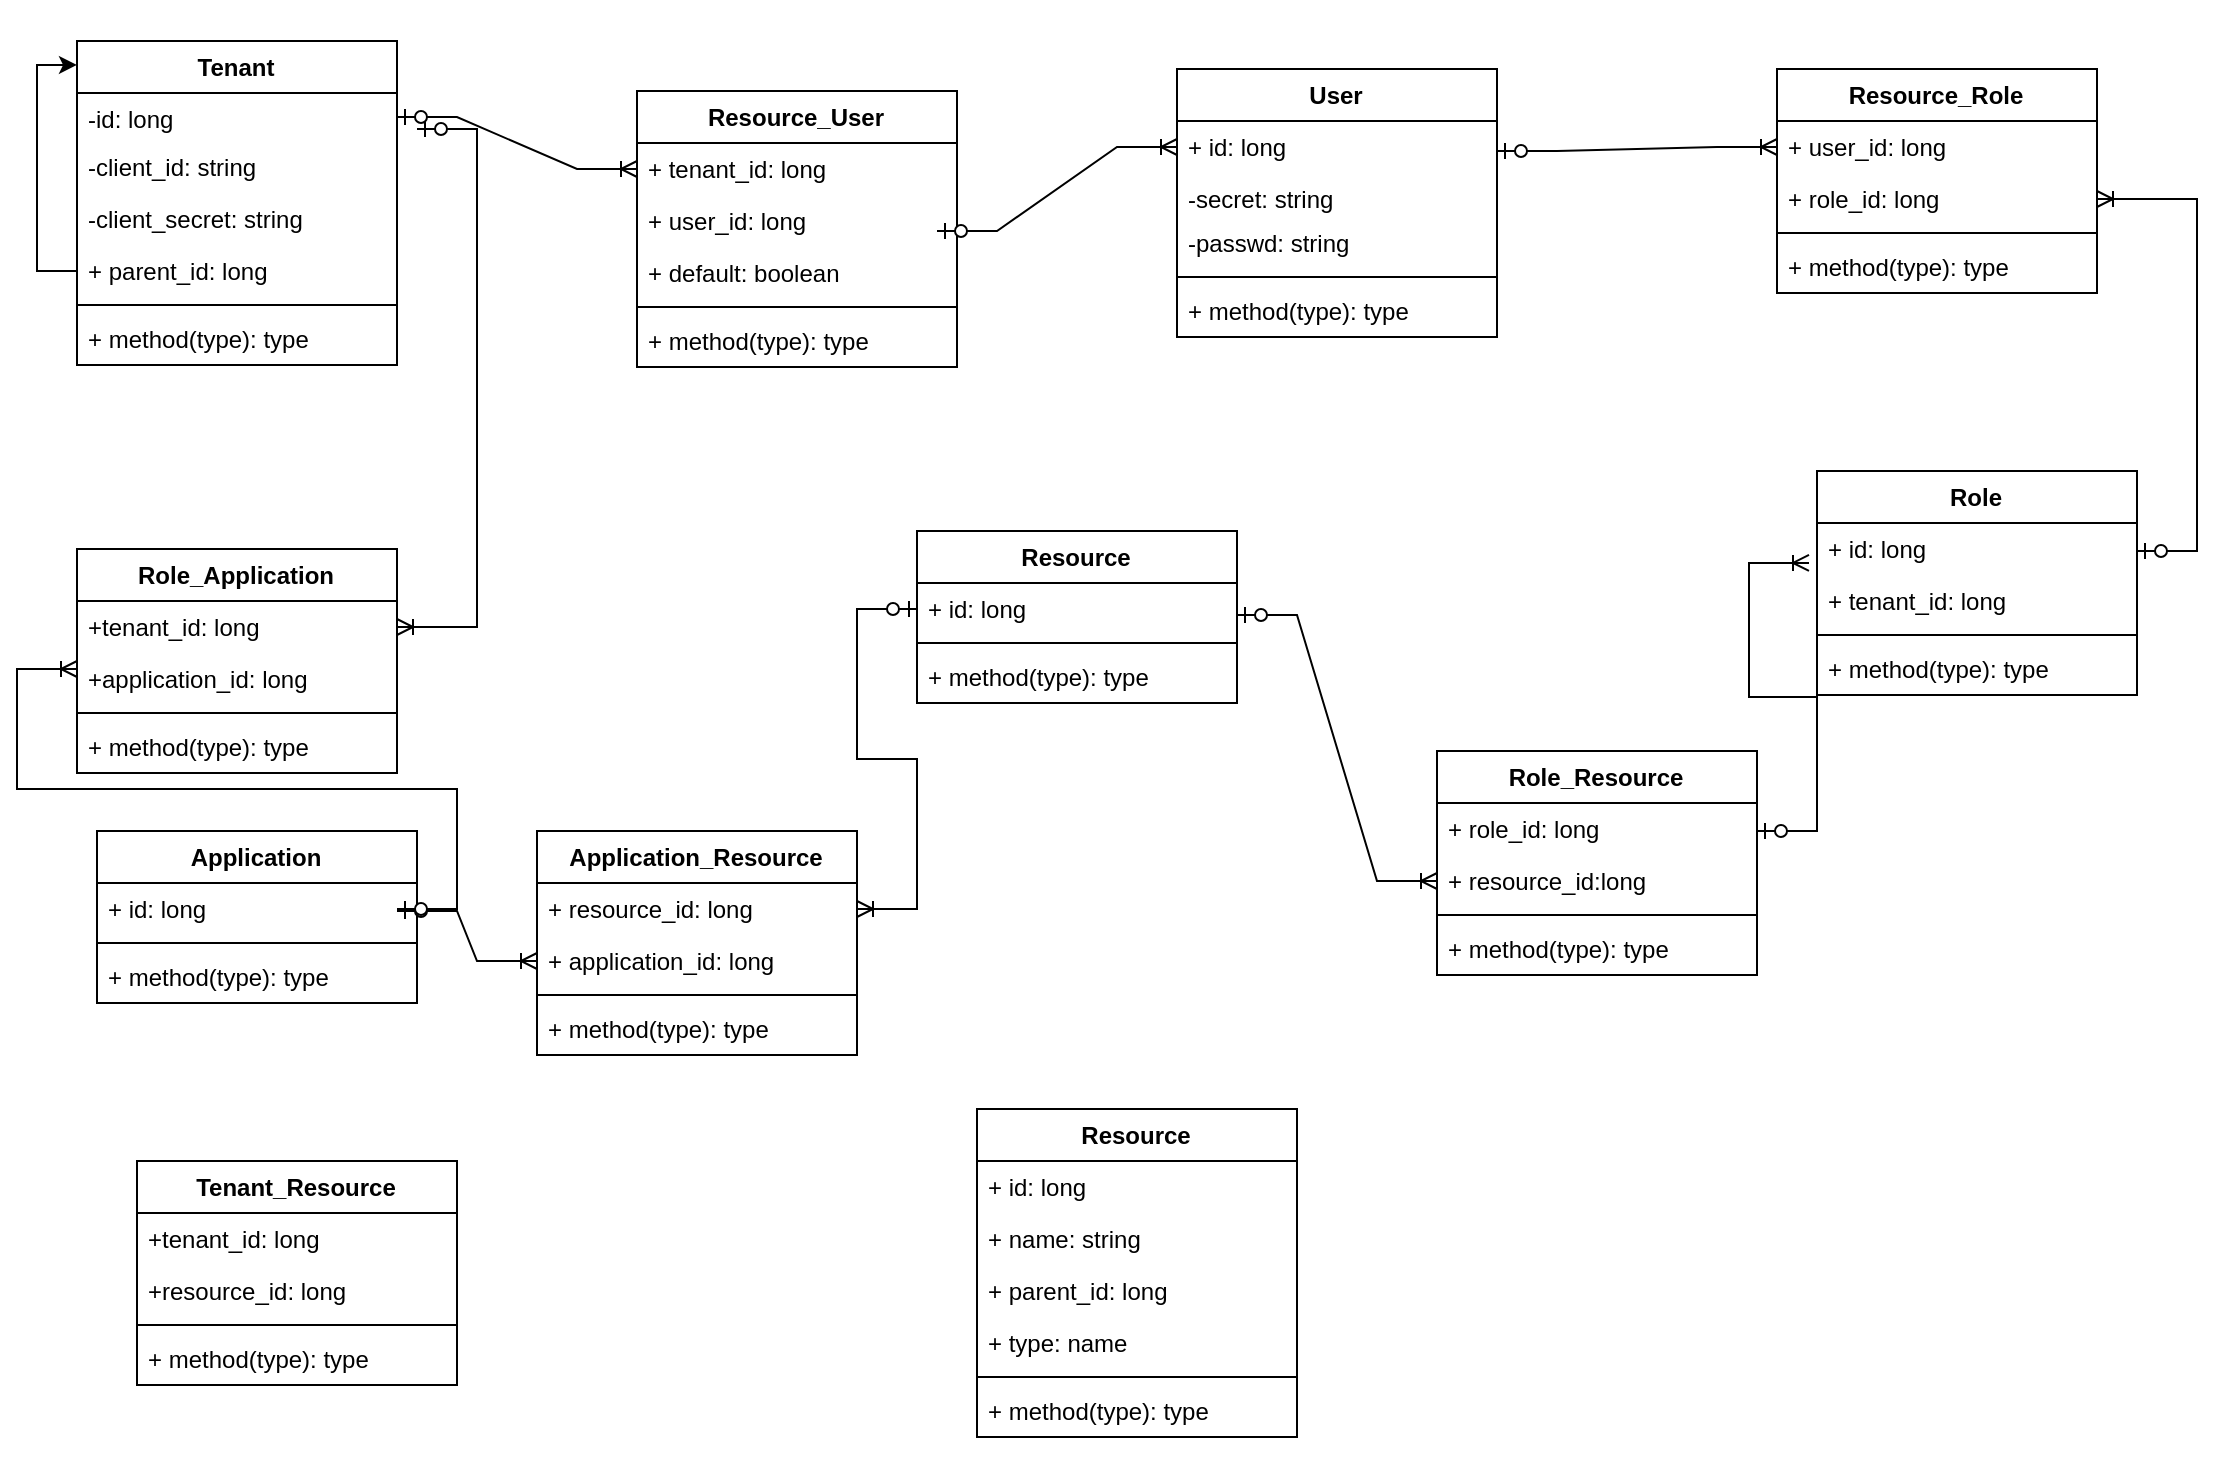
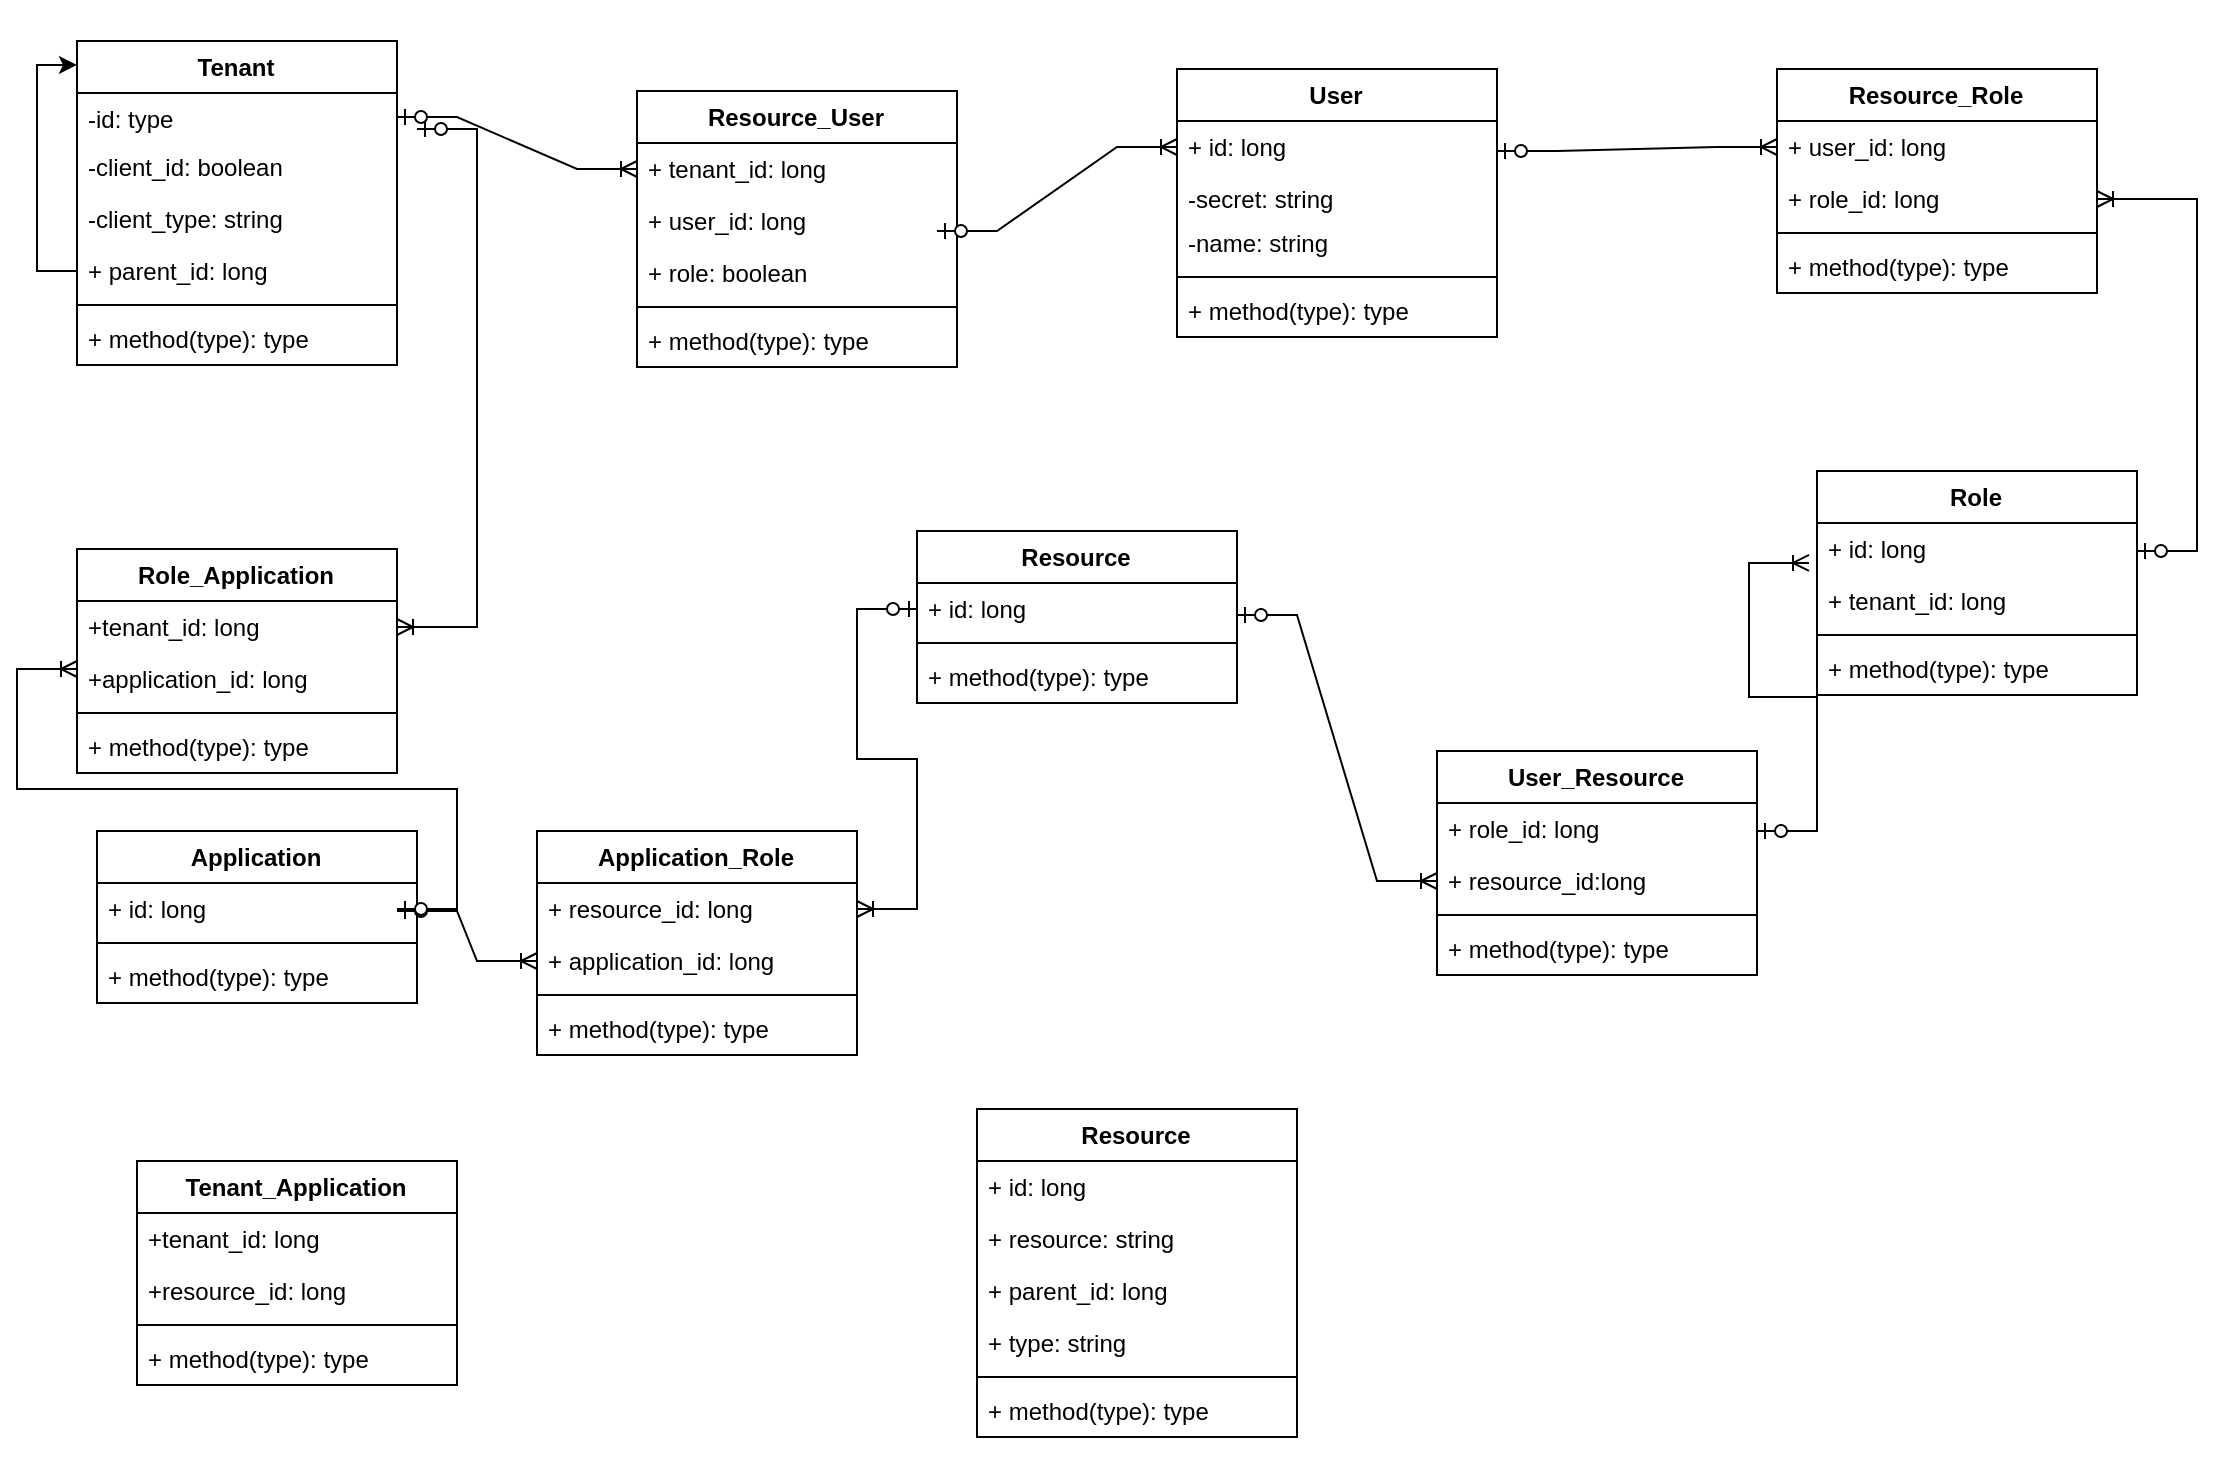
(136, 120) -> (139, 120)
(190, 168) -> (197, 168)
(220, 220) -> (207, 220)
(1279, 244) -> (1266, 244)
(753, 274) -> (733, 274)
(1596, 778) -> (1596, 778)
(696, 858) -> (696, 858)
(296, 1188) -> (296, 1188)
(1070, 1240) -> (1096, 1240)
(1059, 1344) -> (1070, 1344)
